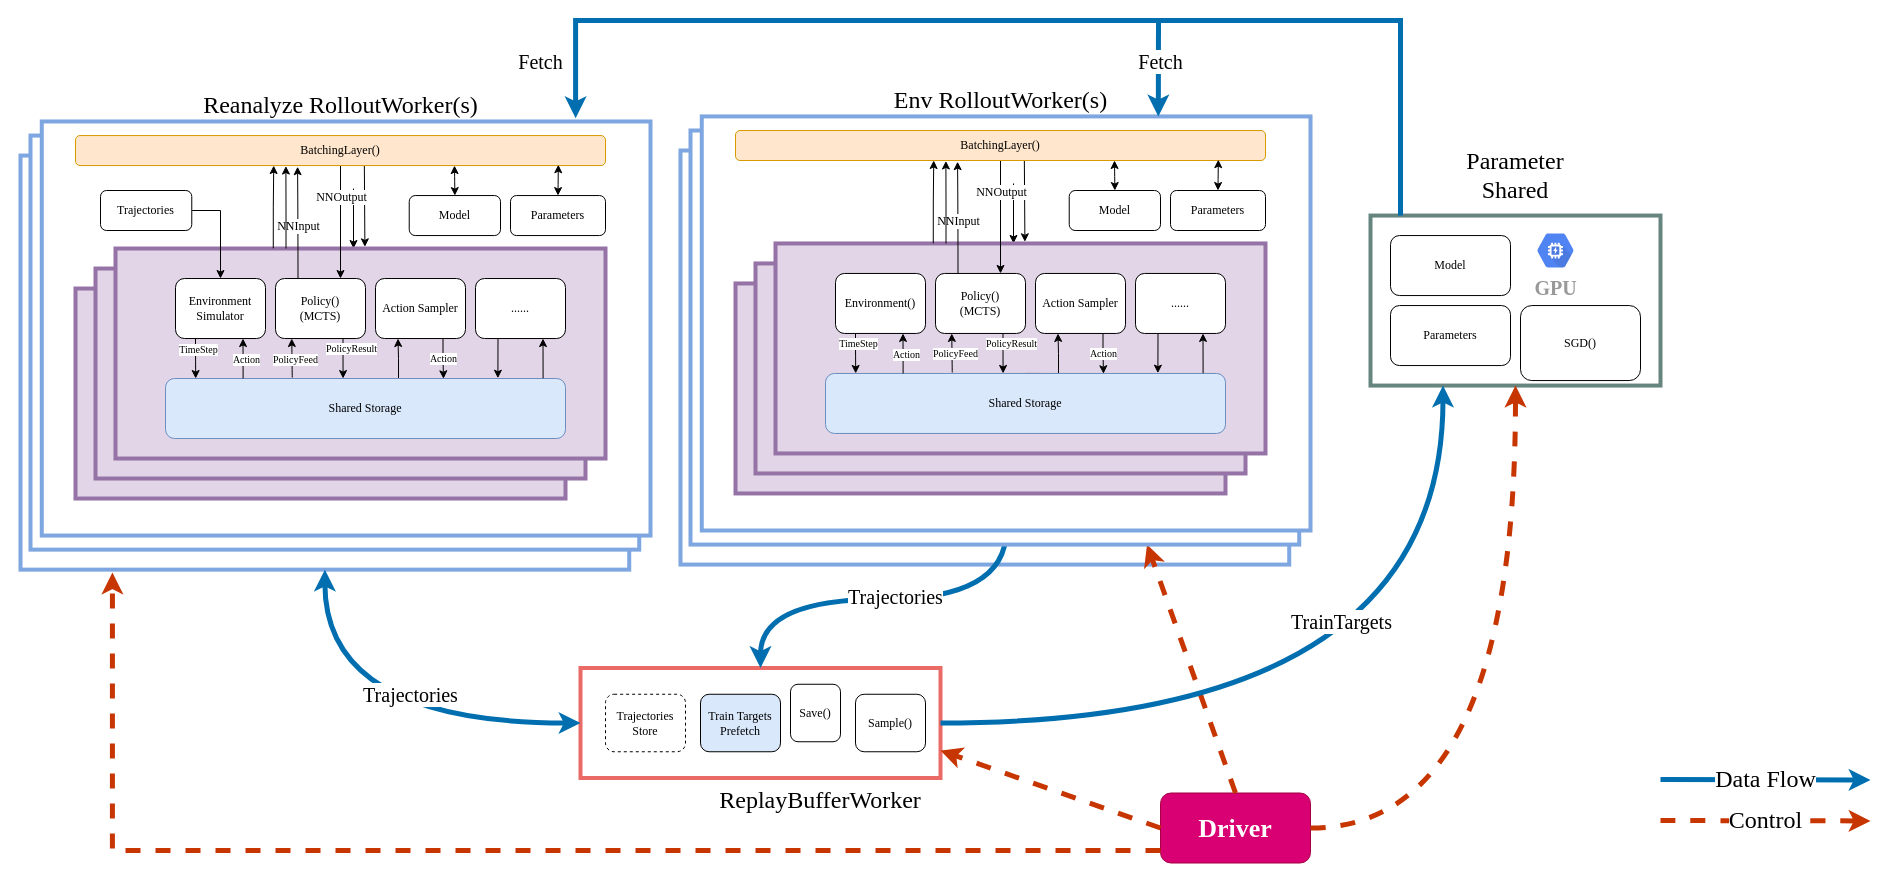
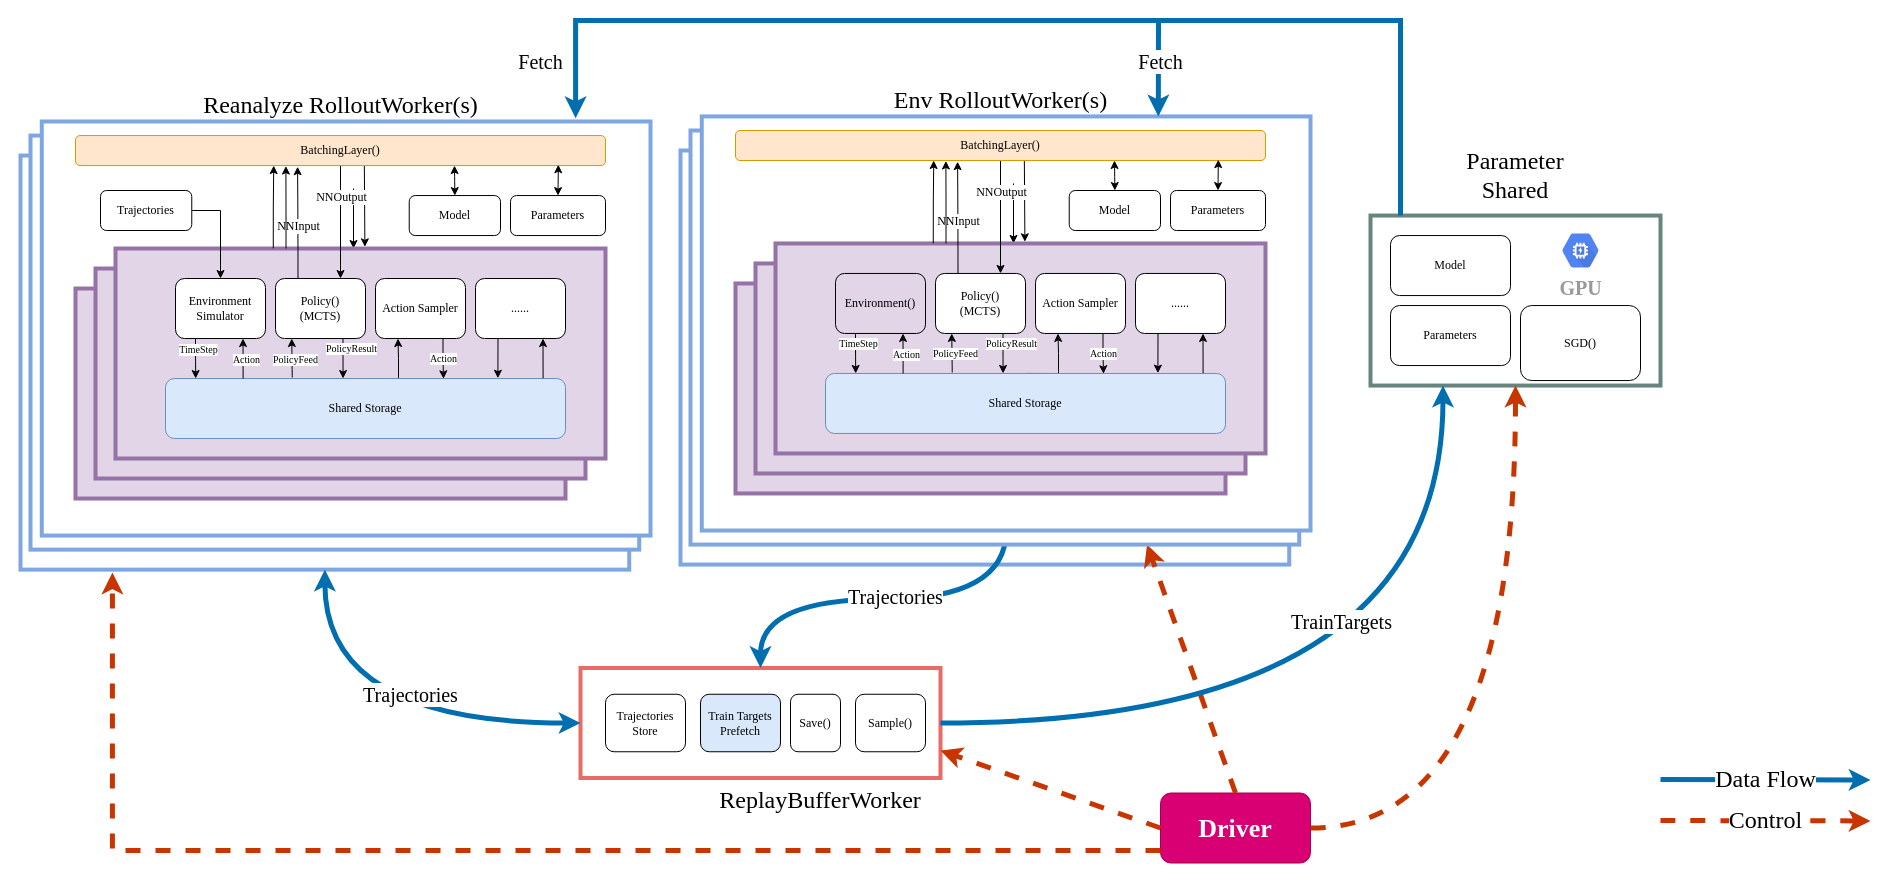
(1556, 251) -> (1581, 251)
(881, 303) -> (881, 303)
(816, 713) -> (816, 723)
(646, 723) -> (646, 723)
